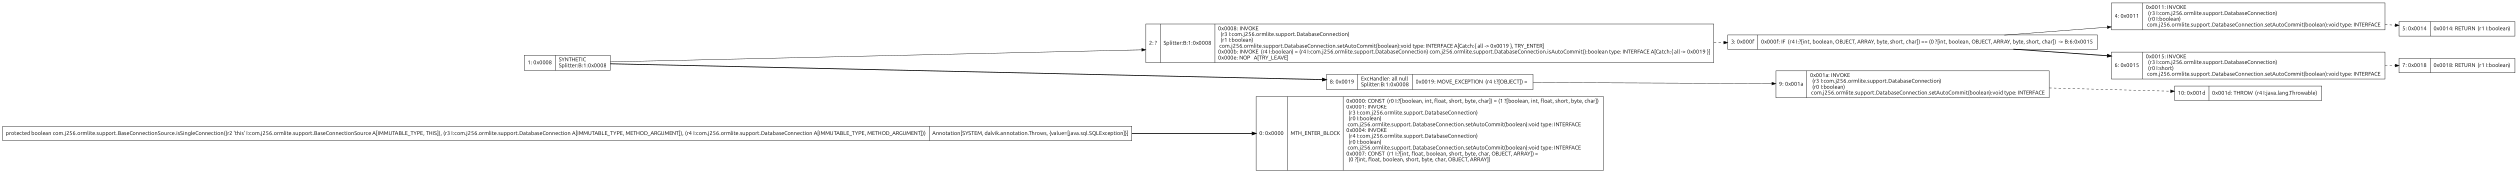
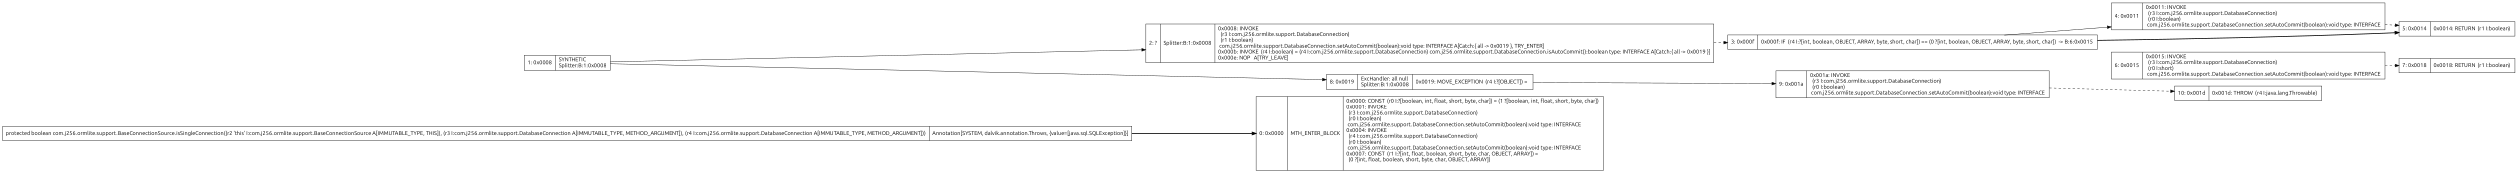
(2060, 52) -> (2246, 38)
(966, 72) -> (966, 72)
